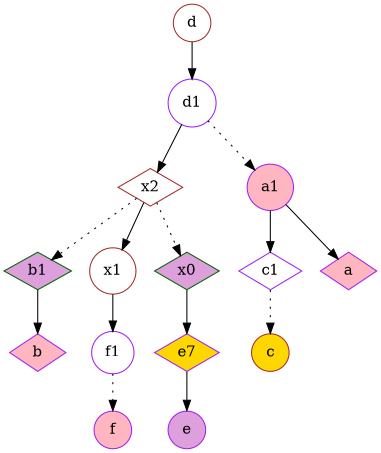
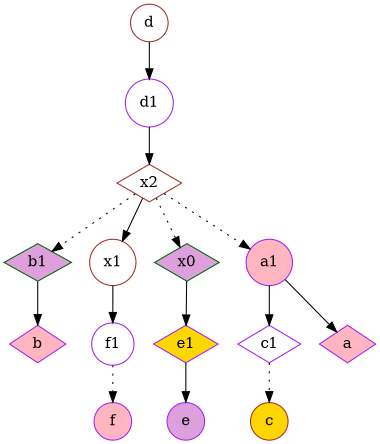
(228, 141) -> (203, 218)
(187, 353) -> (186, 344)
